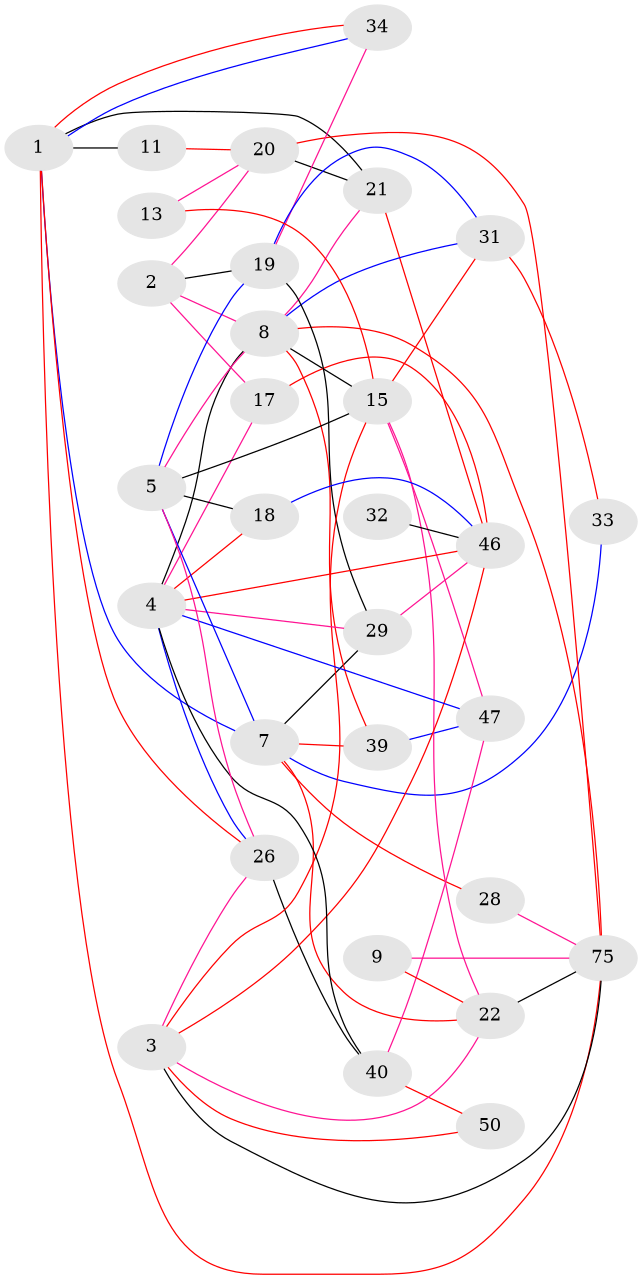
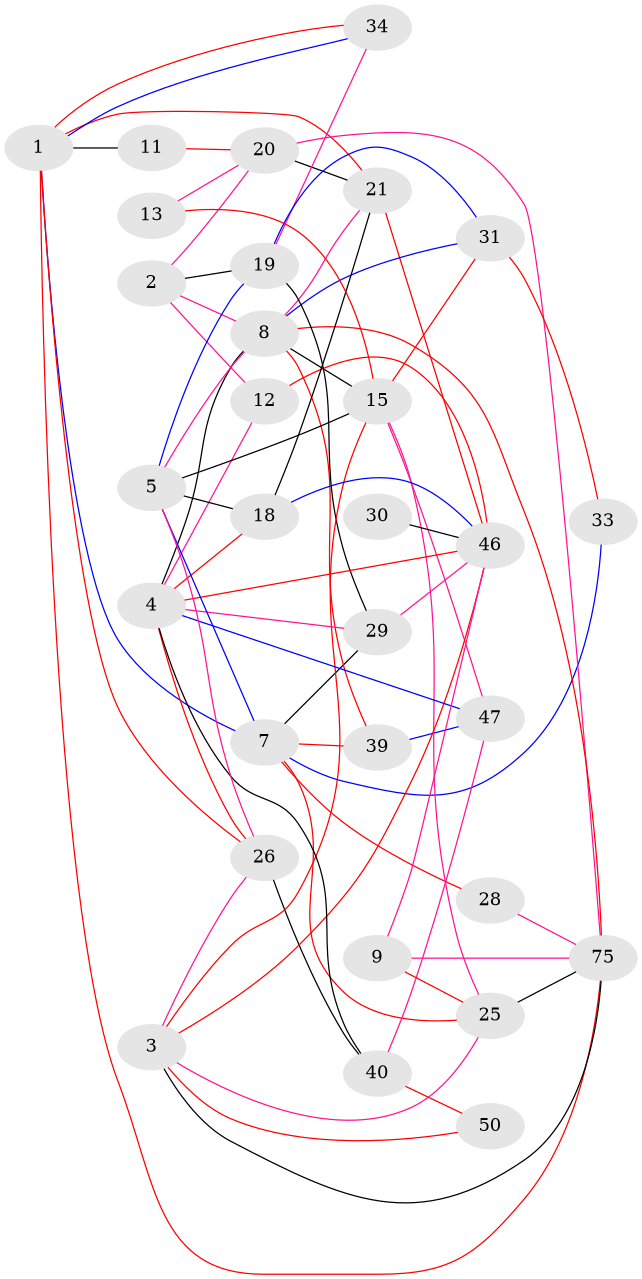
(222, 112) -> (222, 112)
none -> (328, 348)
(265, 401) -> (265, 401)
(557, 442) -> (557, 442)
(378, 517) -> (378, 517)
(194, 737) -> (194, 737)
none -> (442, 744)
(490, 1016) -> (490, 1016)
